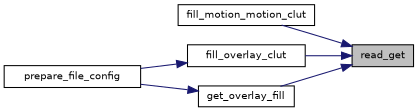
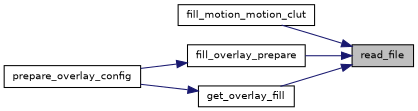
(246, 56) -> (246, 56)
(383, 56) -> (383, 56)
(72, 77) -> (72, 77)
